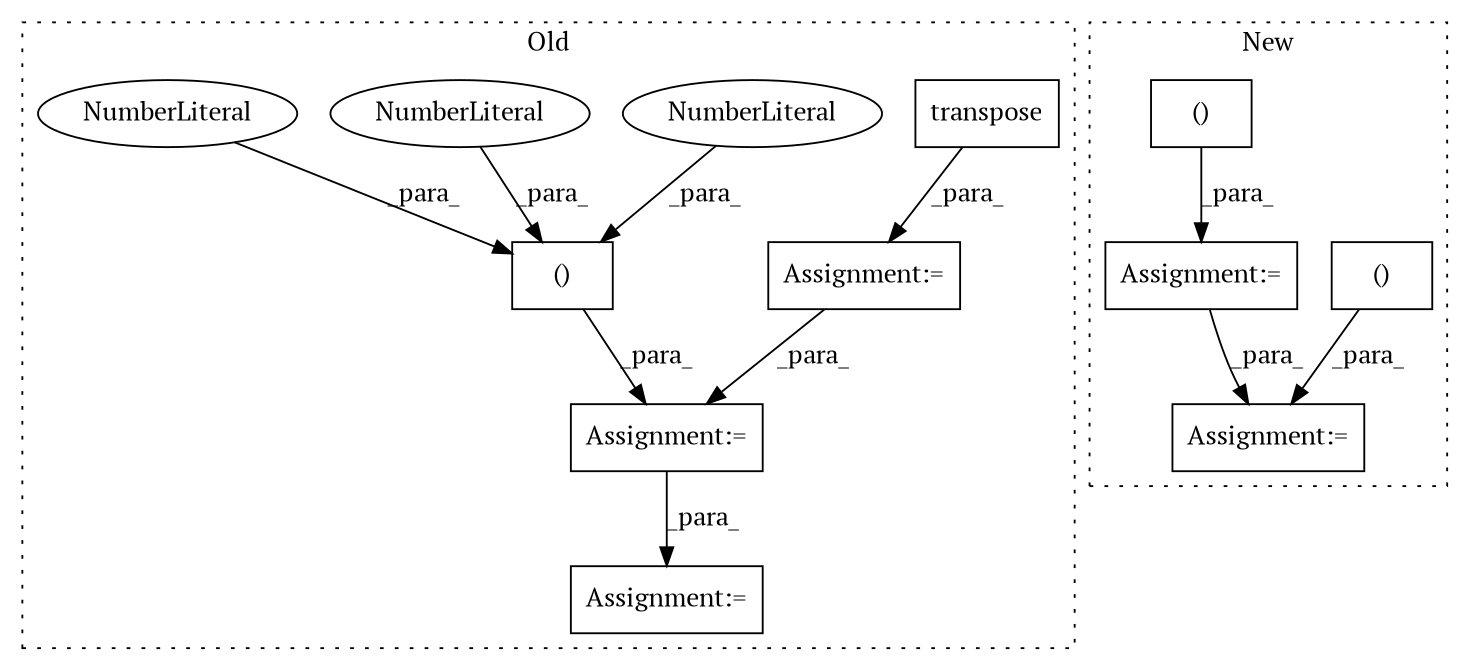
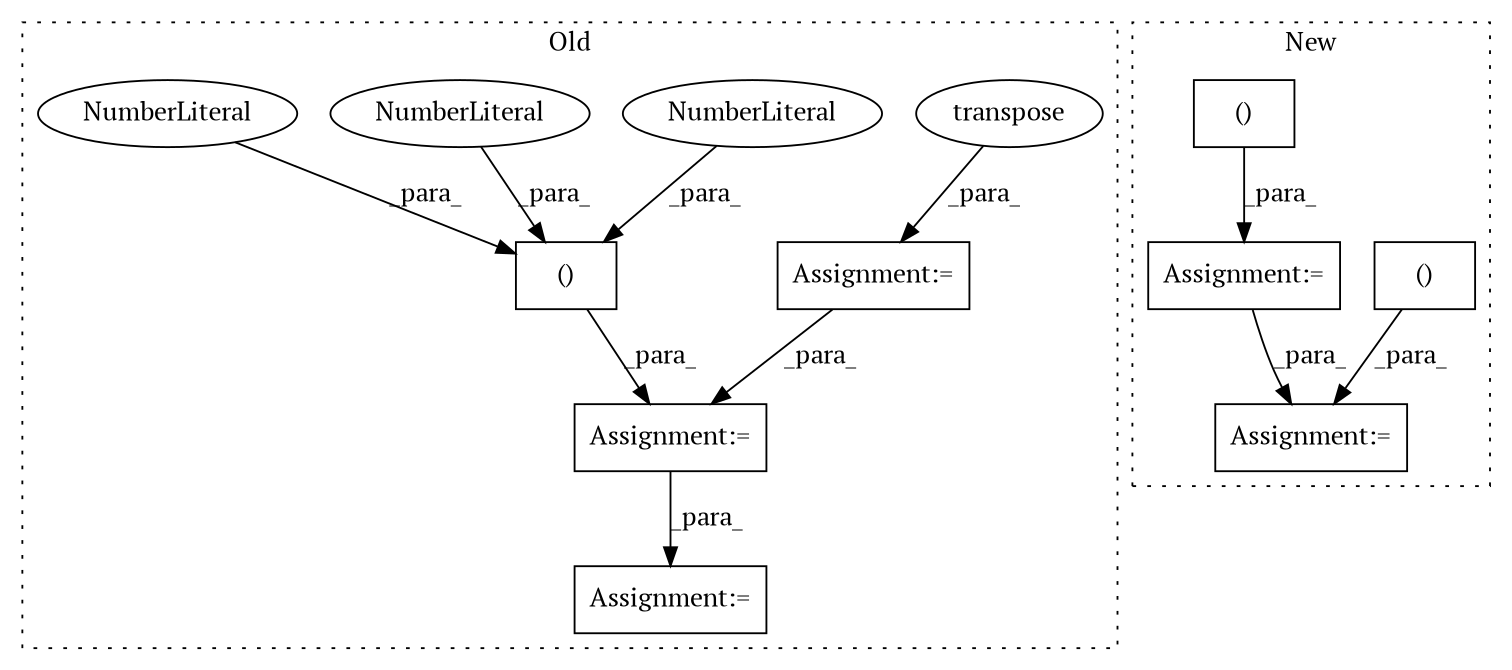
(987, 114) -> (1009, 114)
